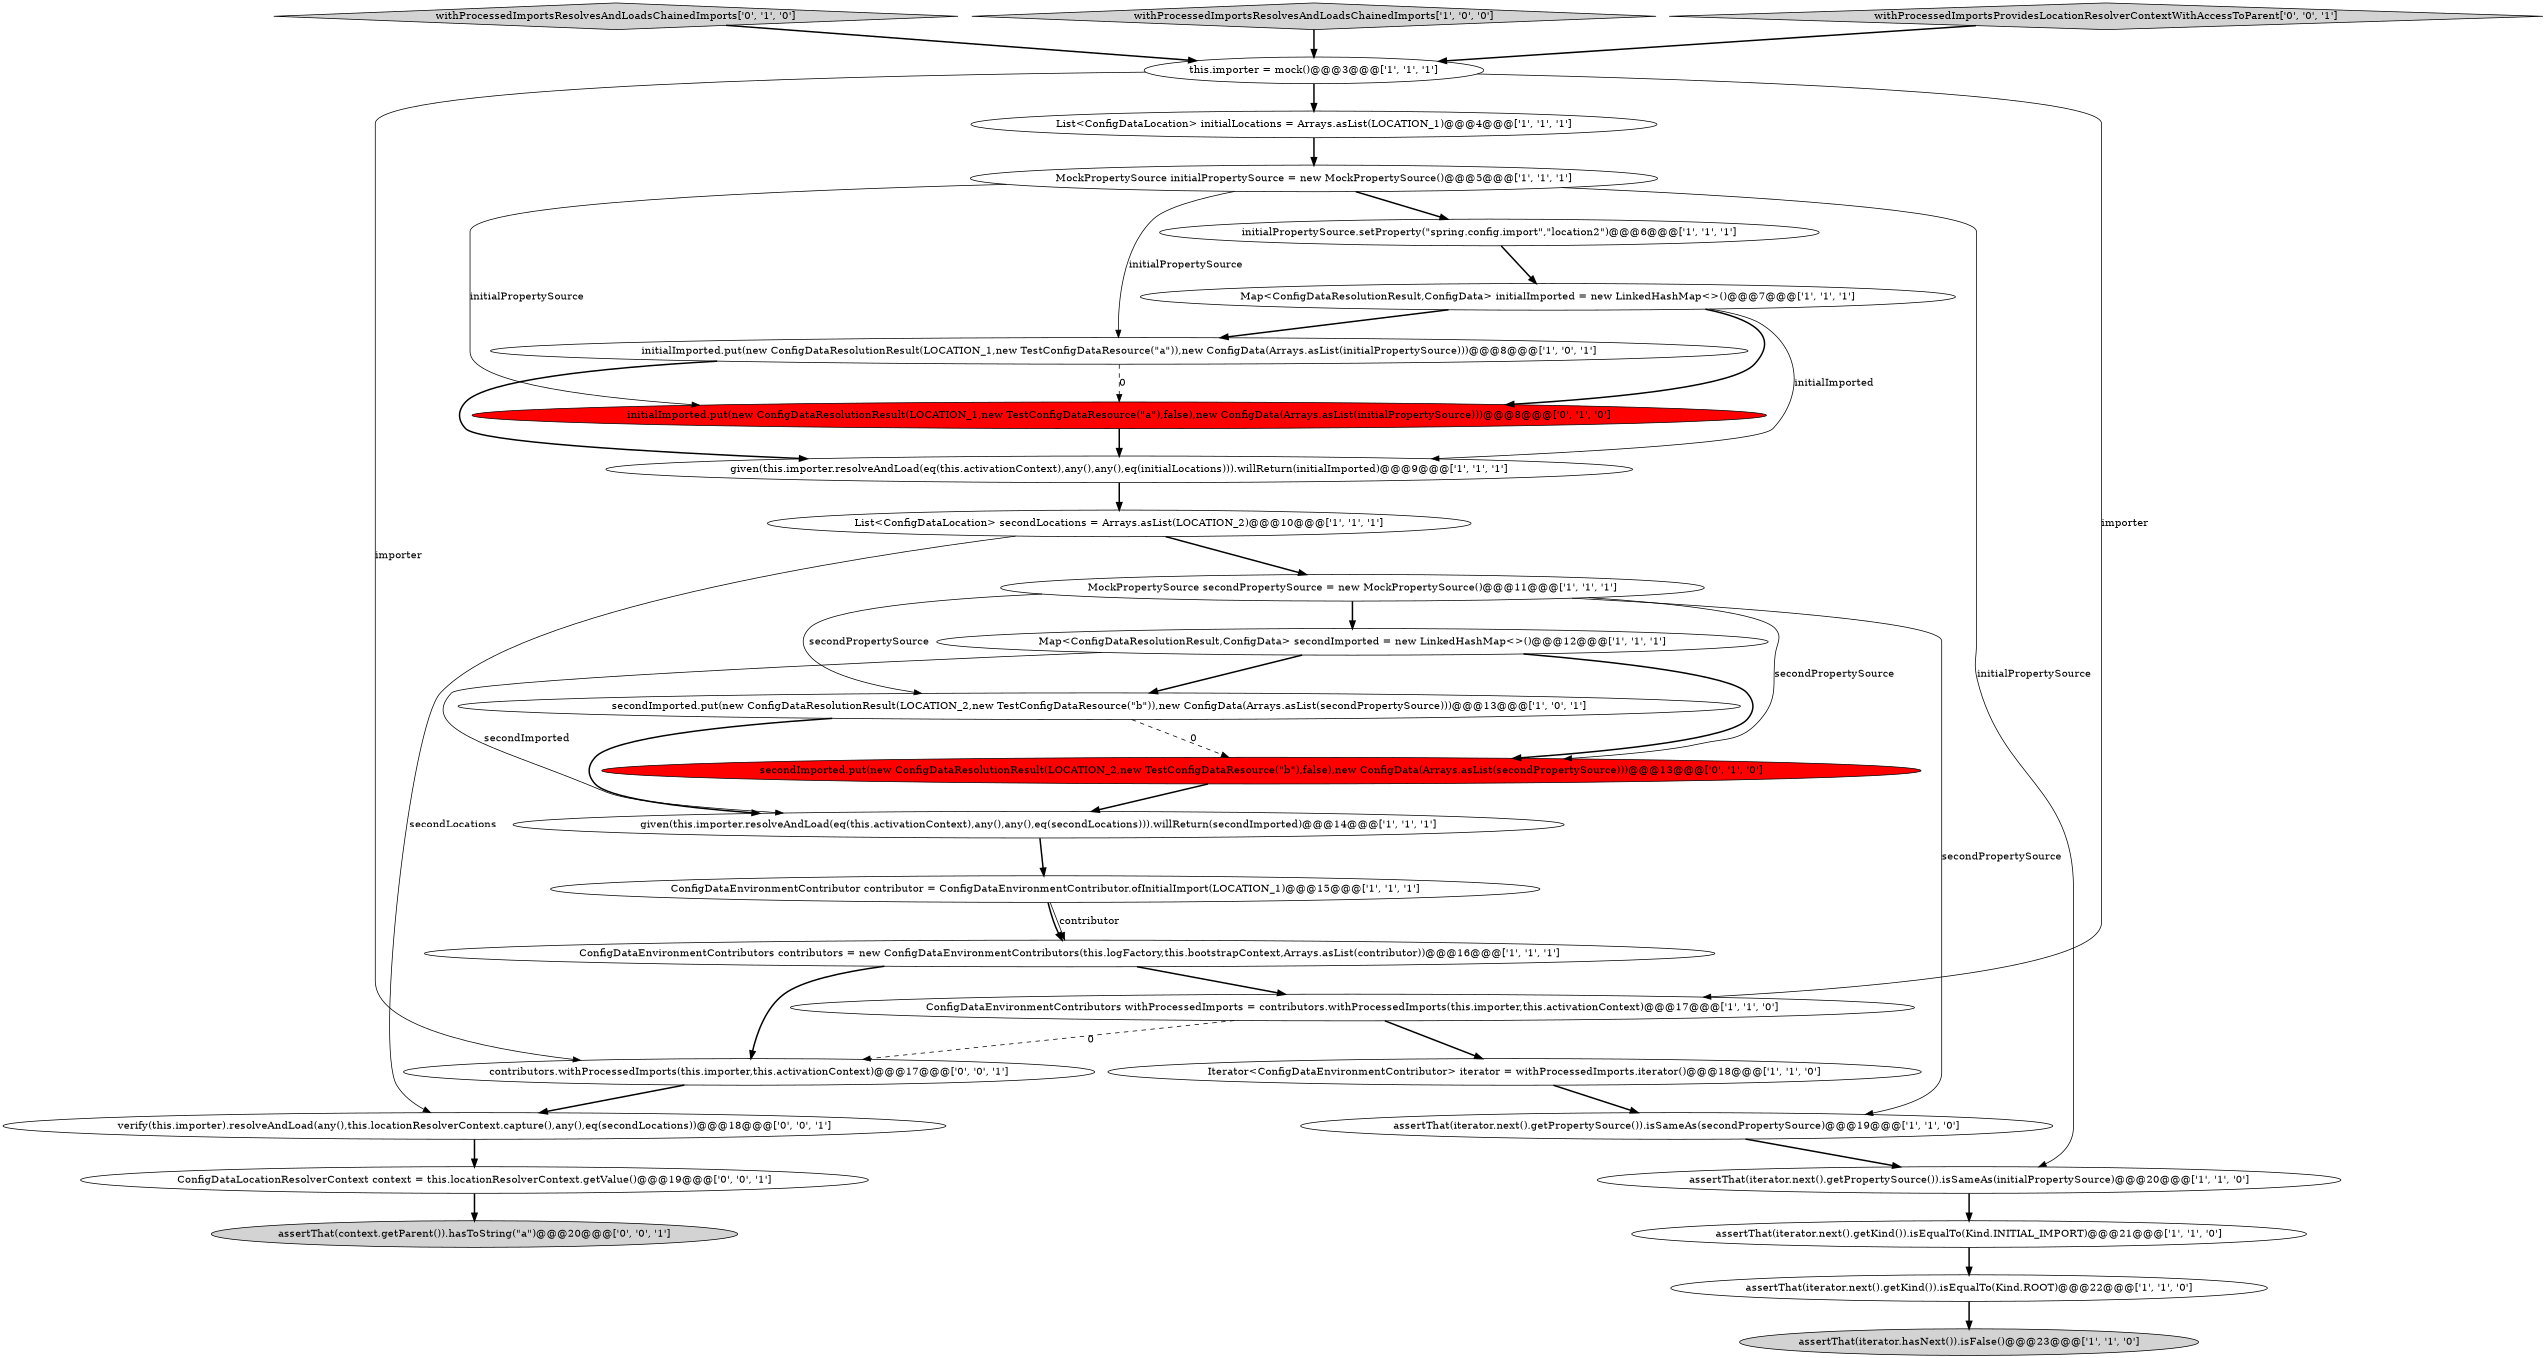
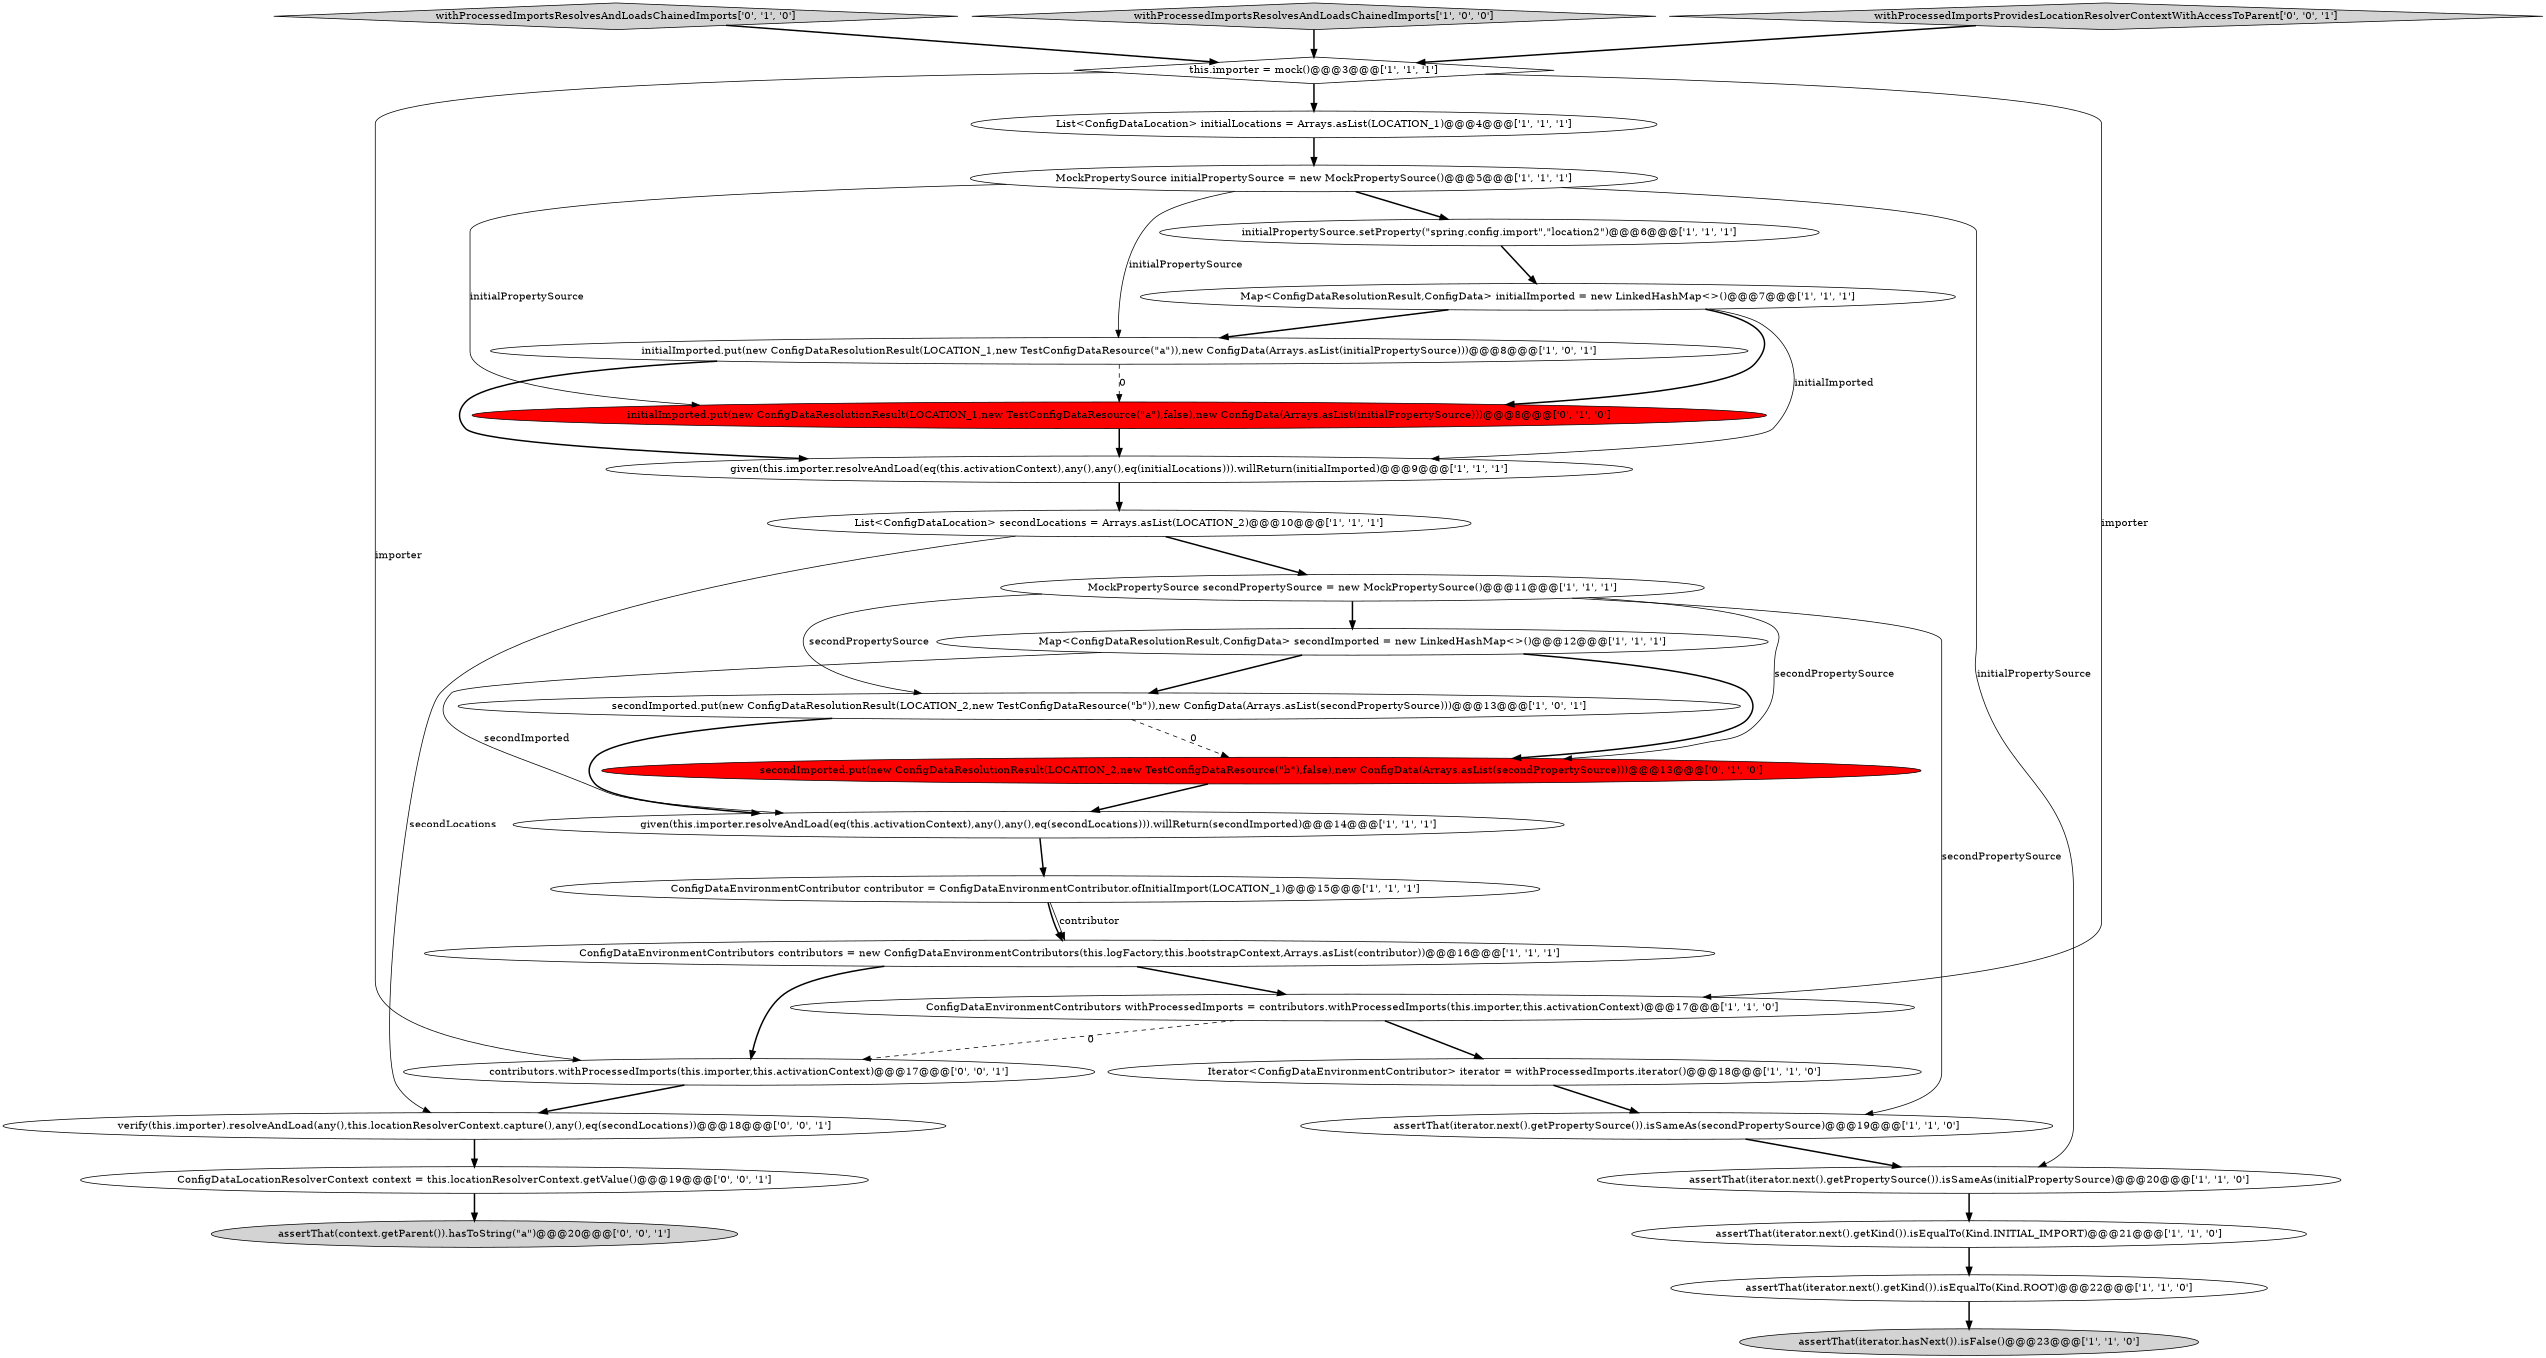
(1314, 70) -> (1314, 70)
